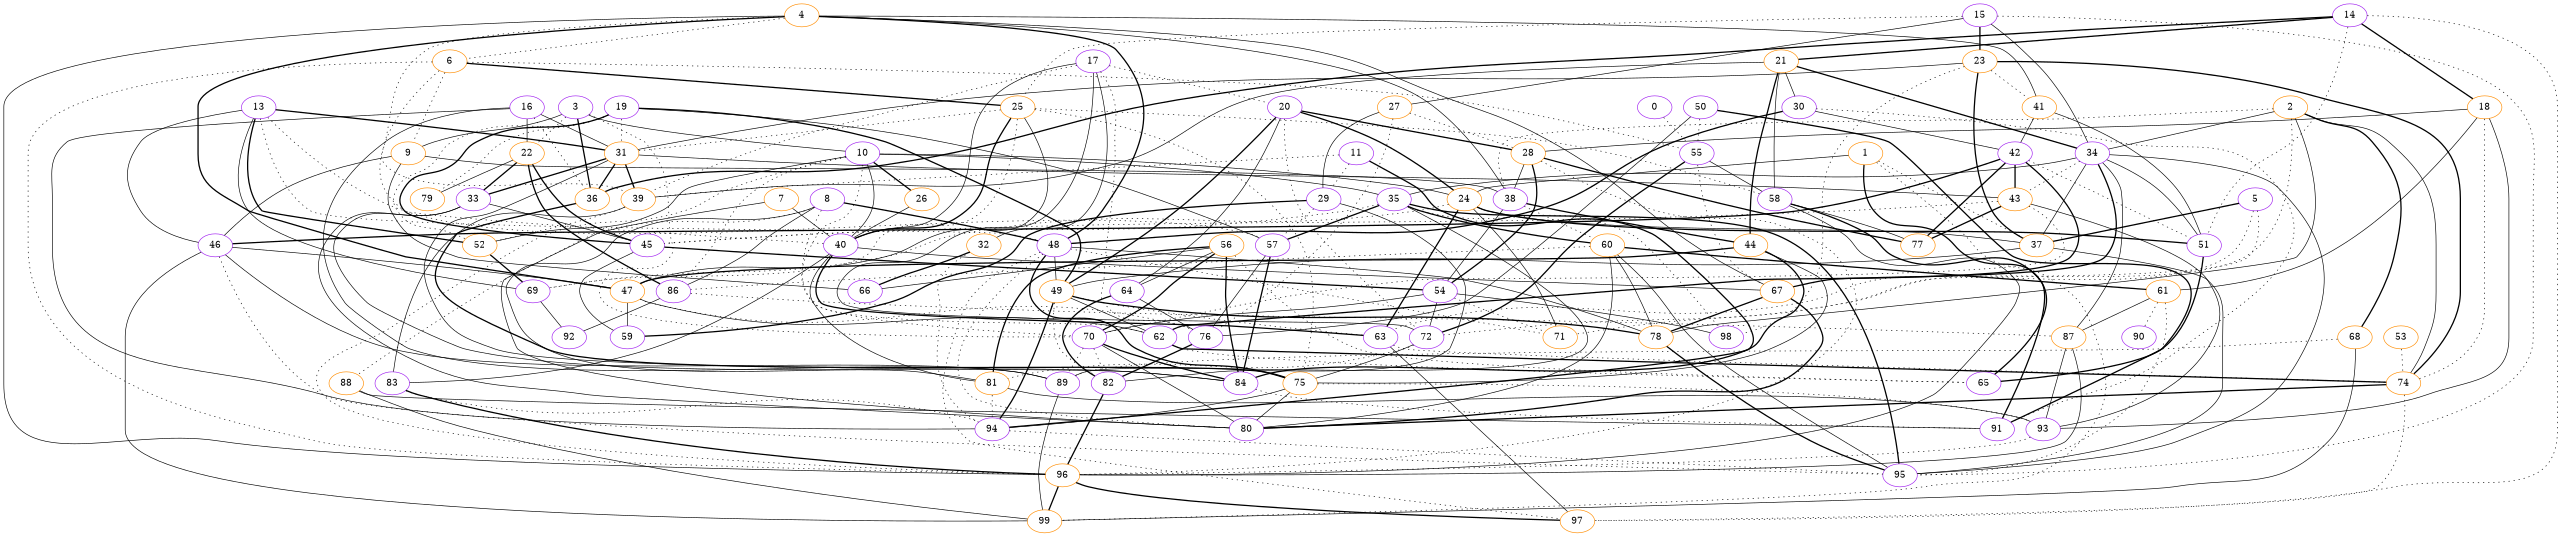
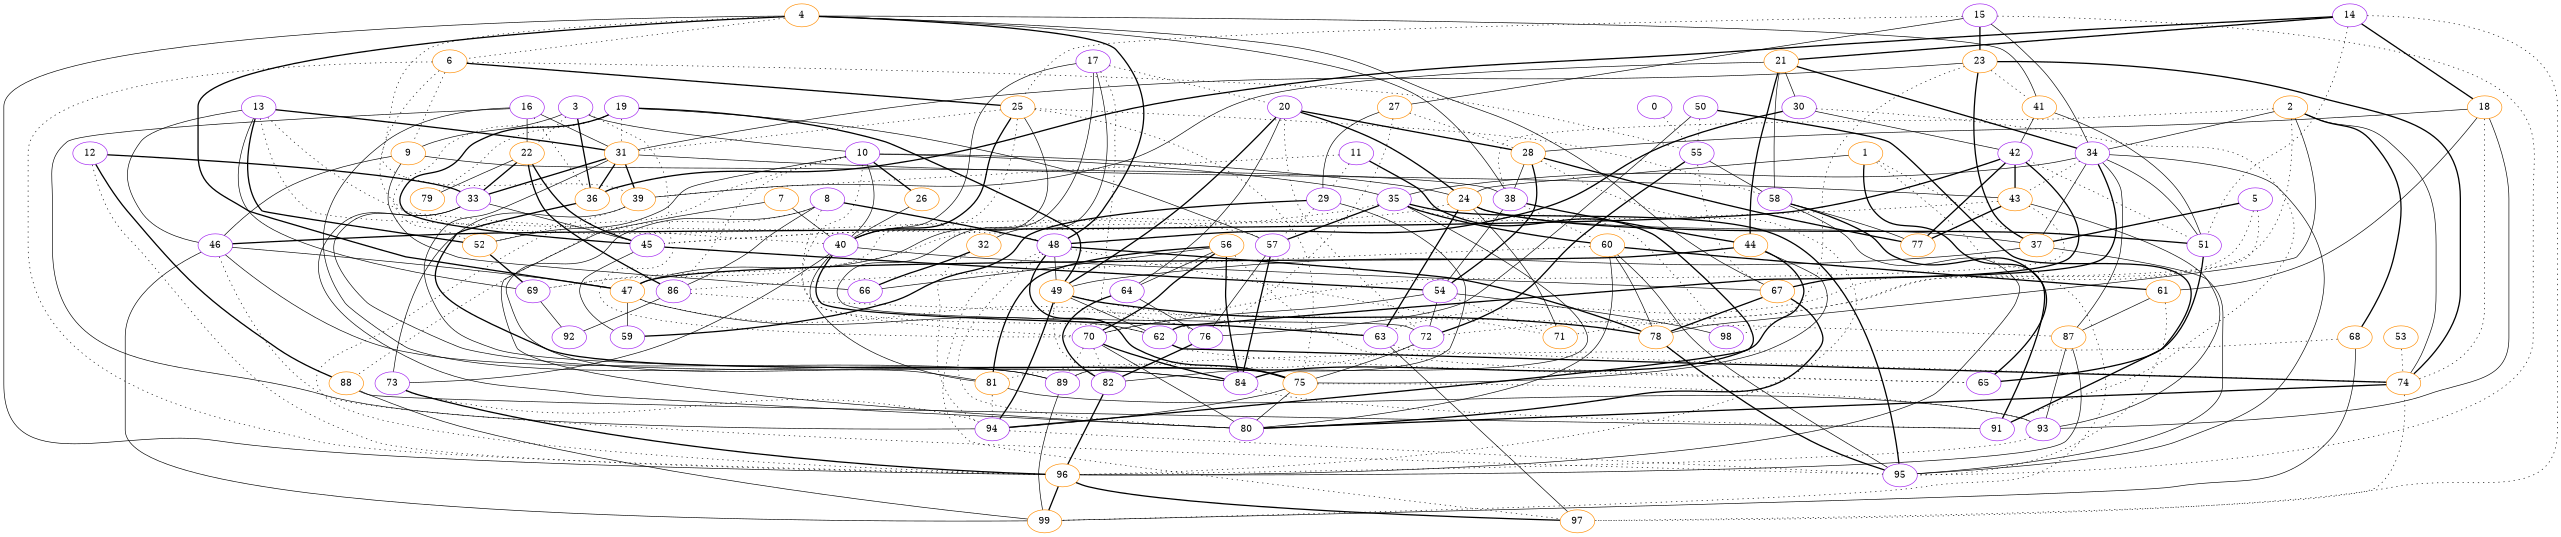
(861, 119) -> none
none -> (90, 153)
(1360, 269) -> (1360, 269)
(2139, 337) -> none
(392, 383) -> (392, 383)
